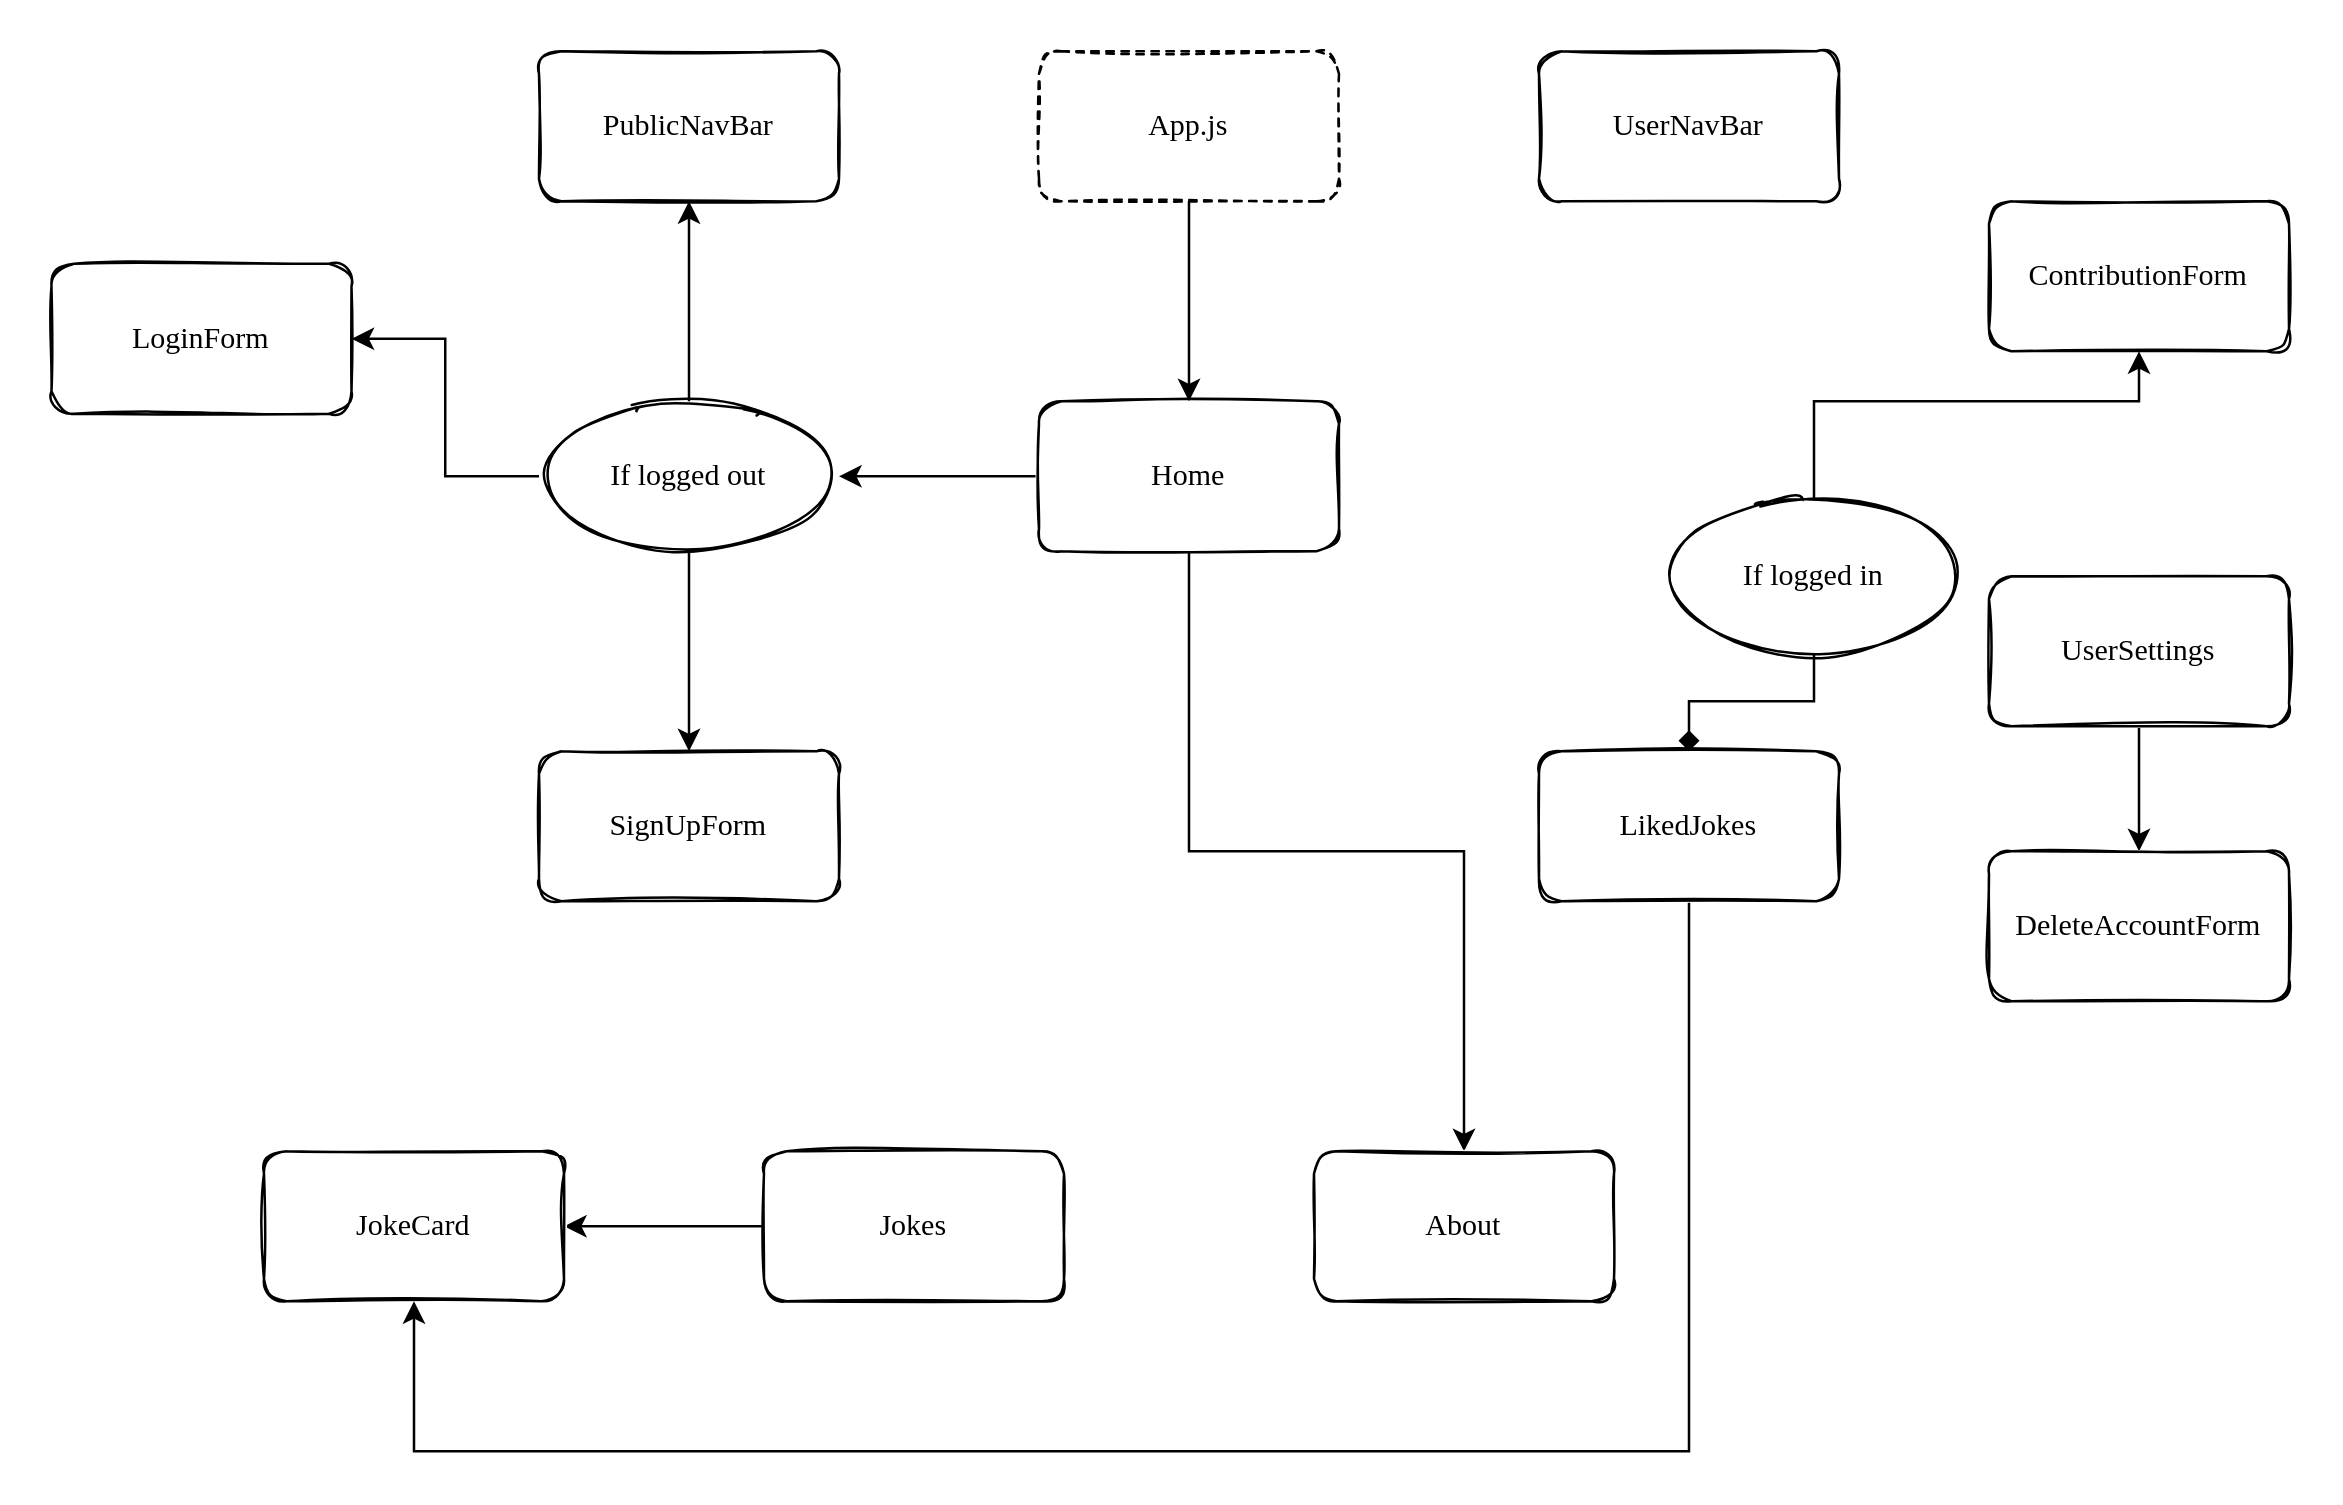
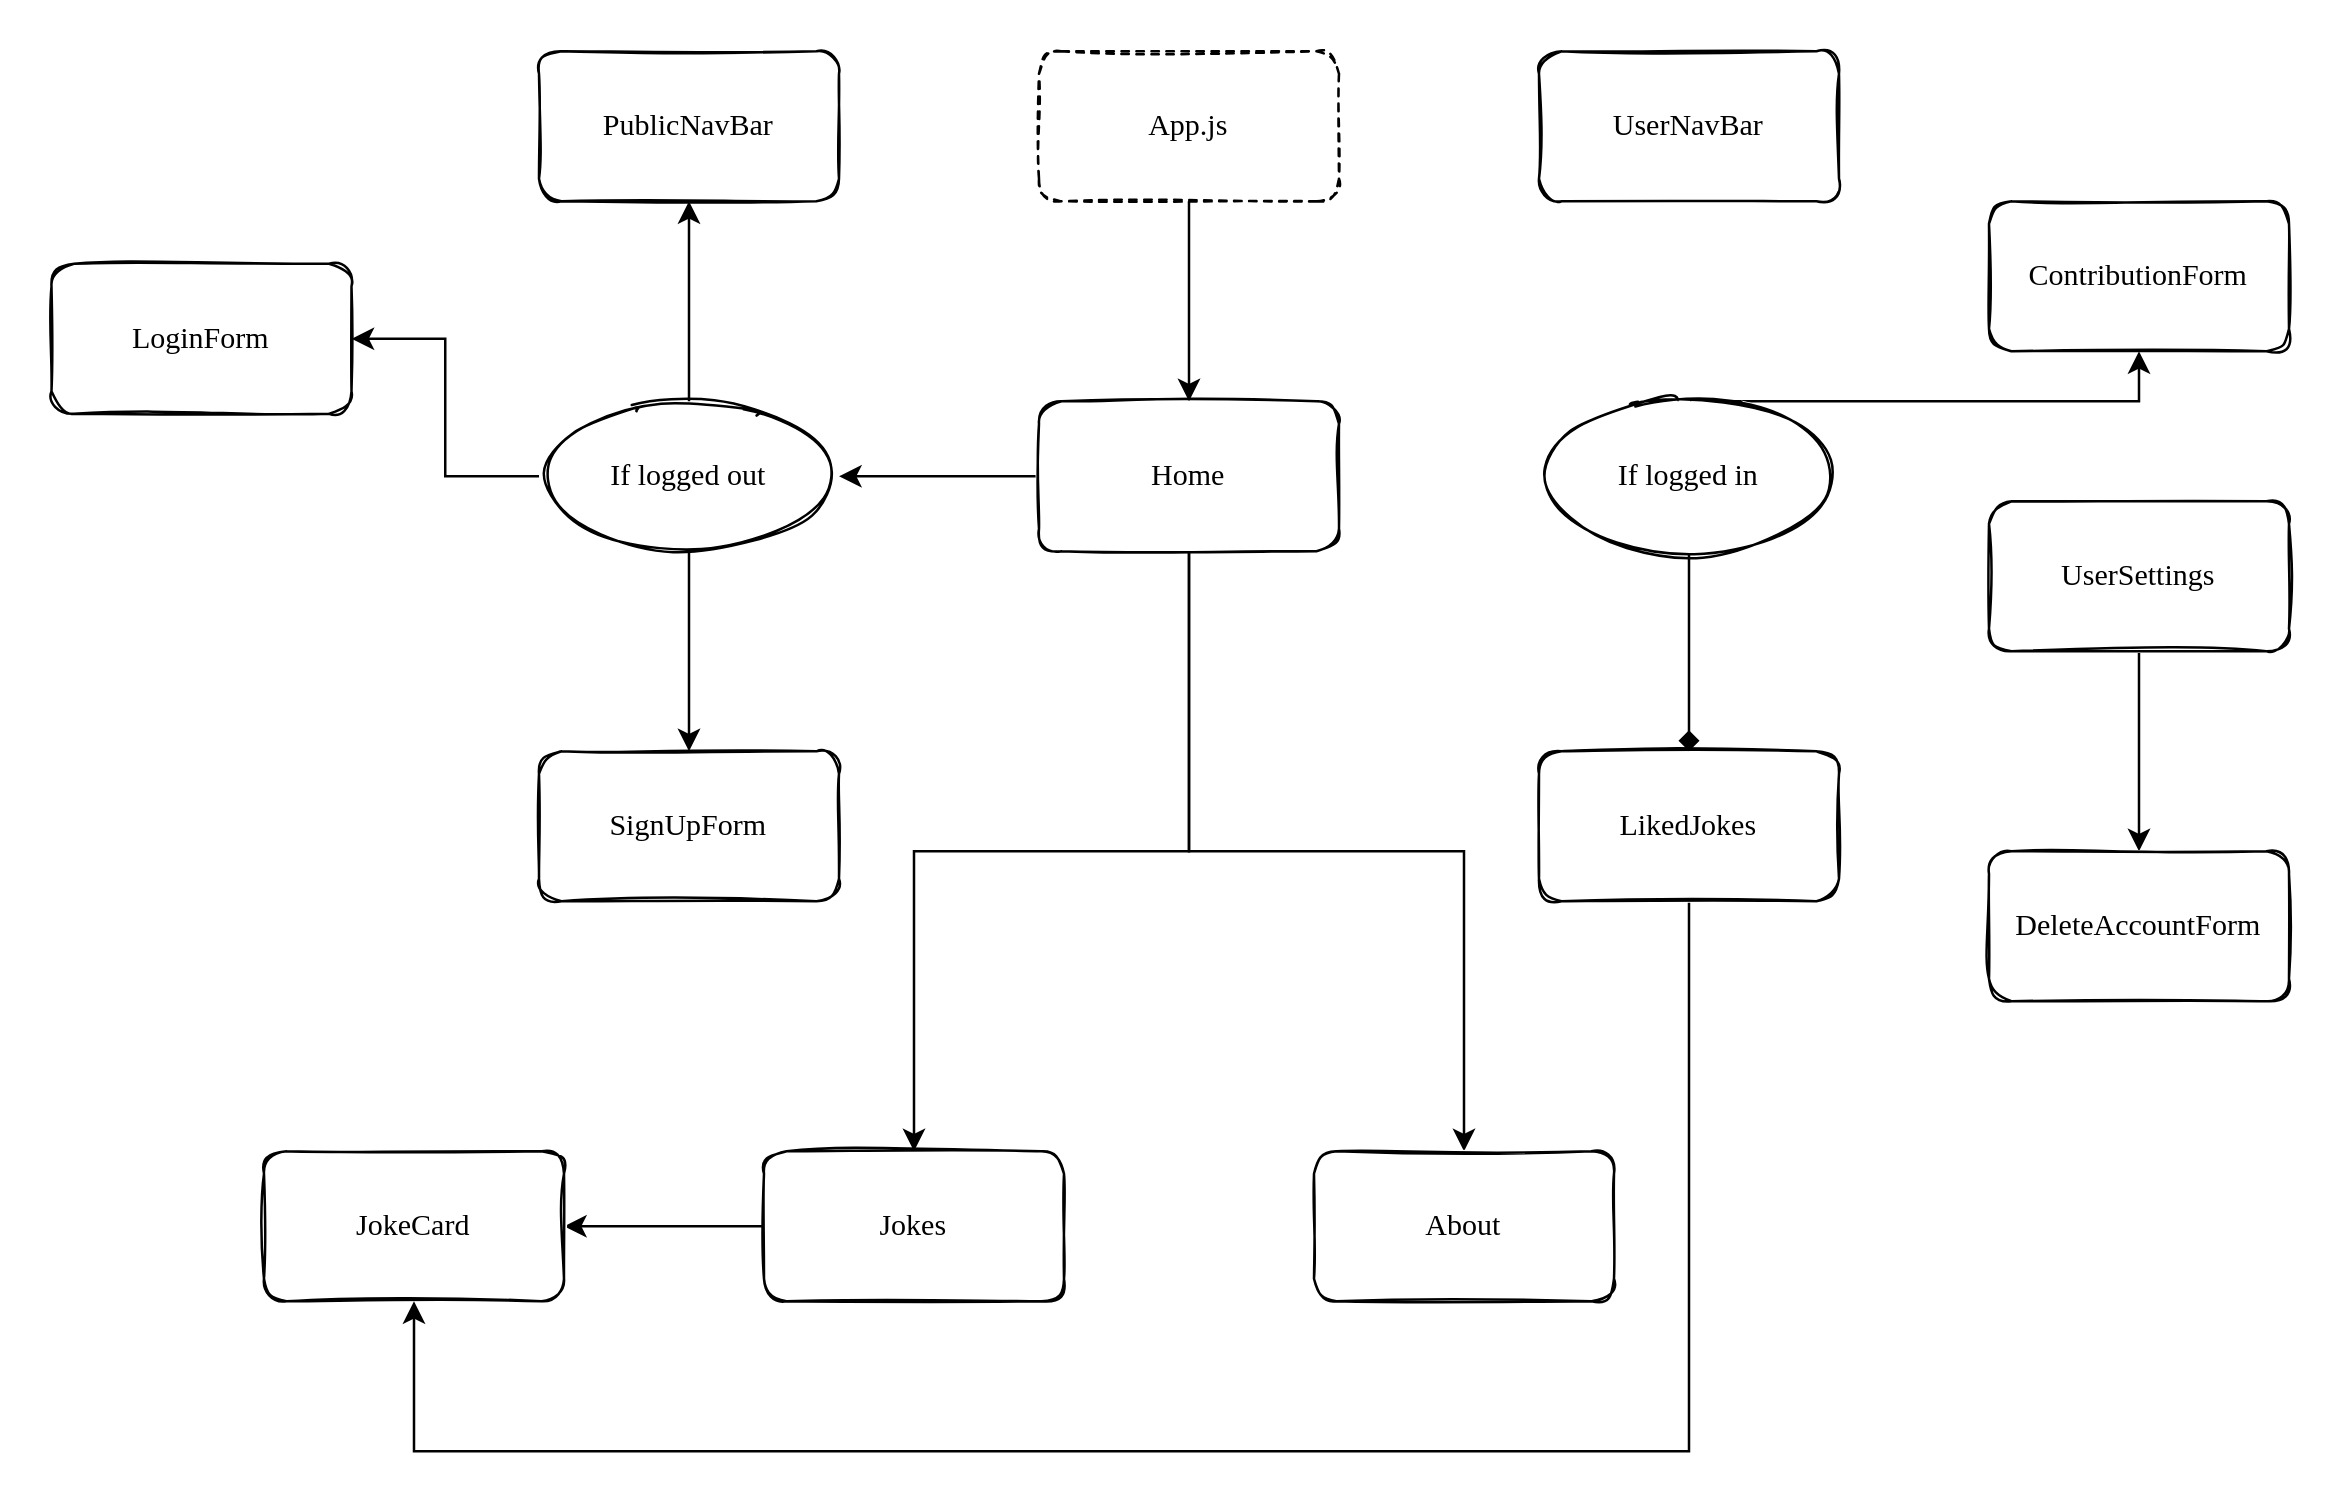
(1814, 576) -> (1689, 476)
(2139, 651) -> (2139, 576)
none -> (914, 858)
